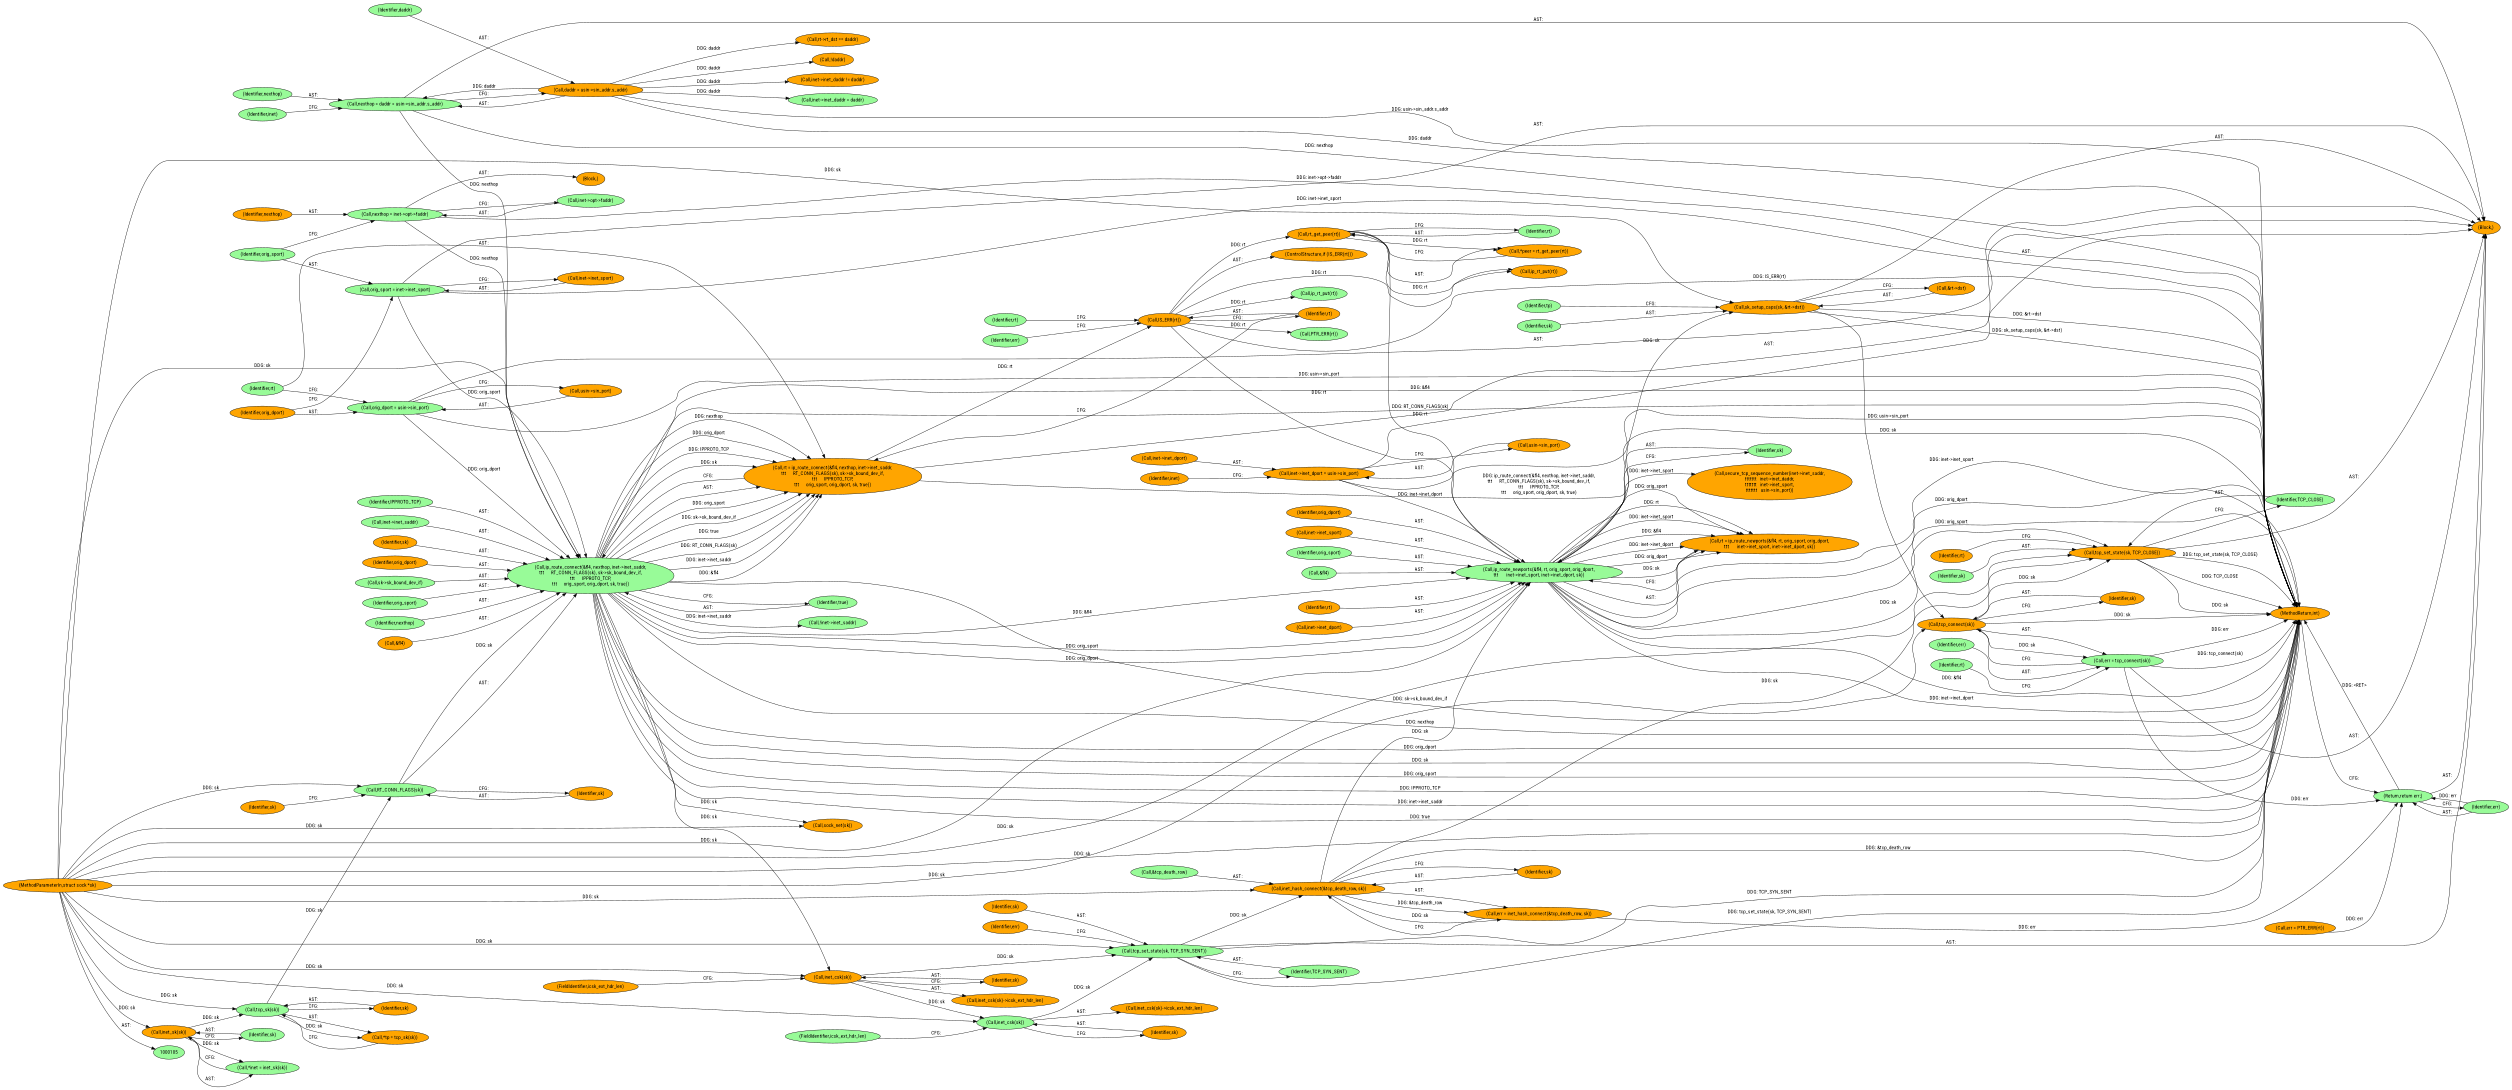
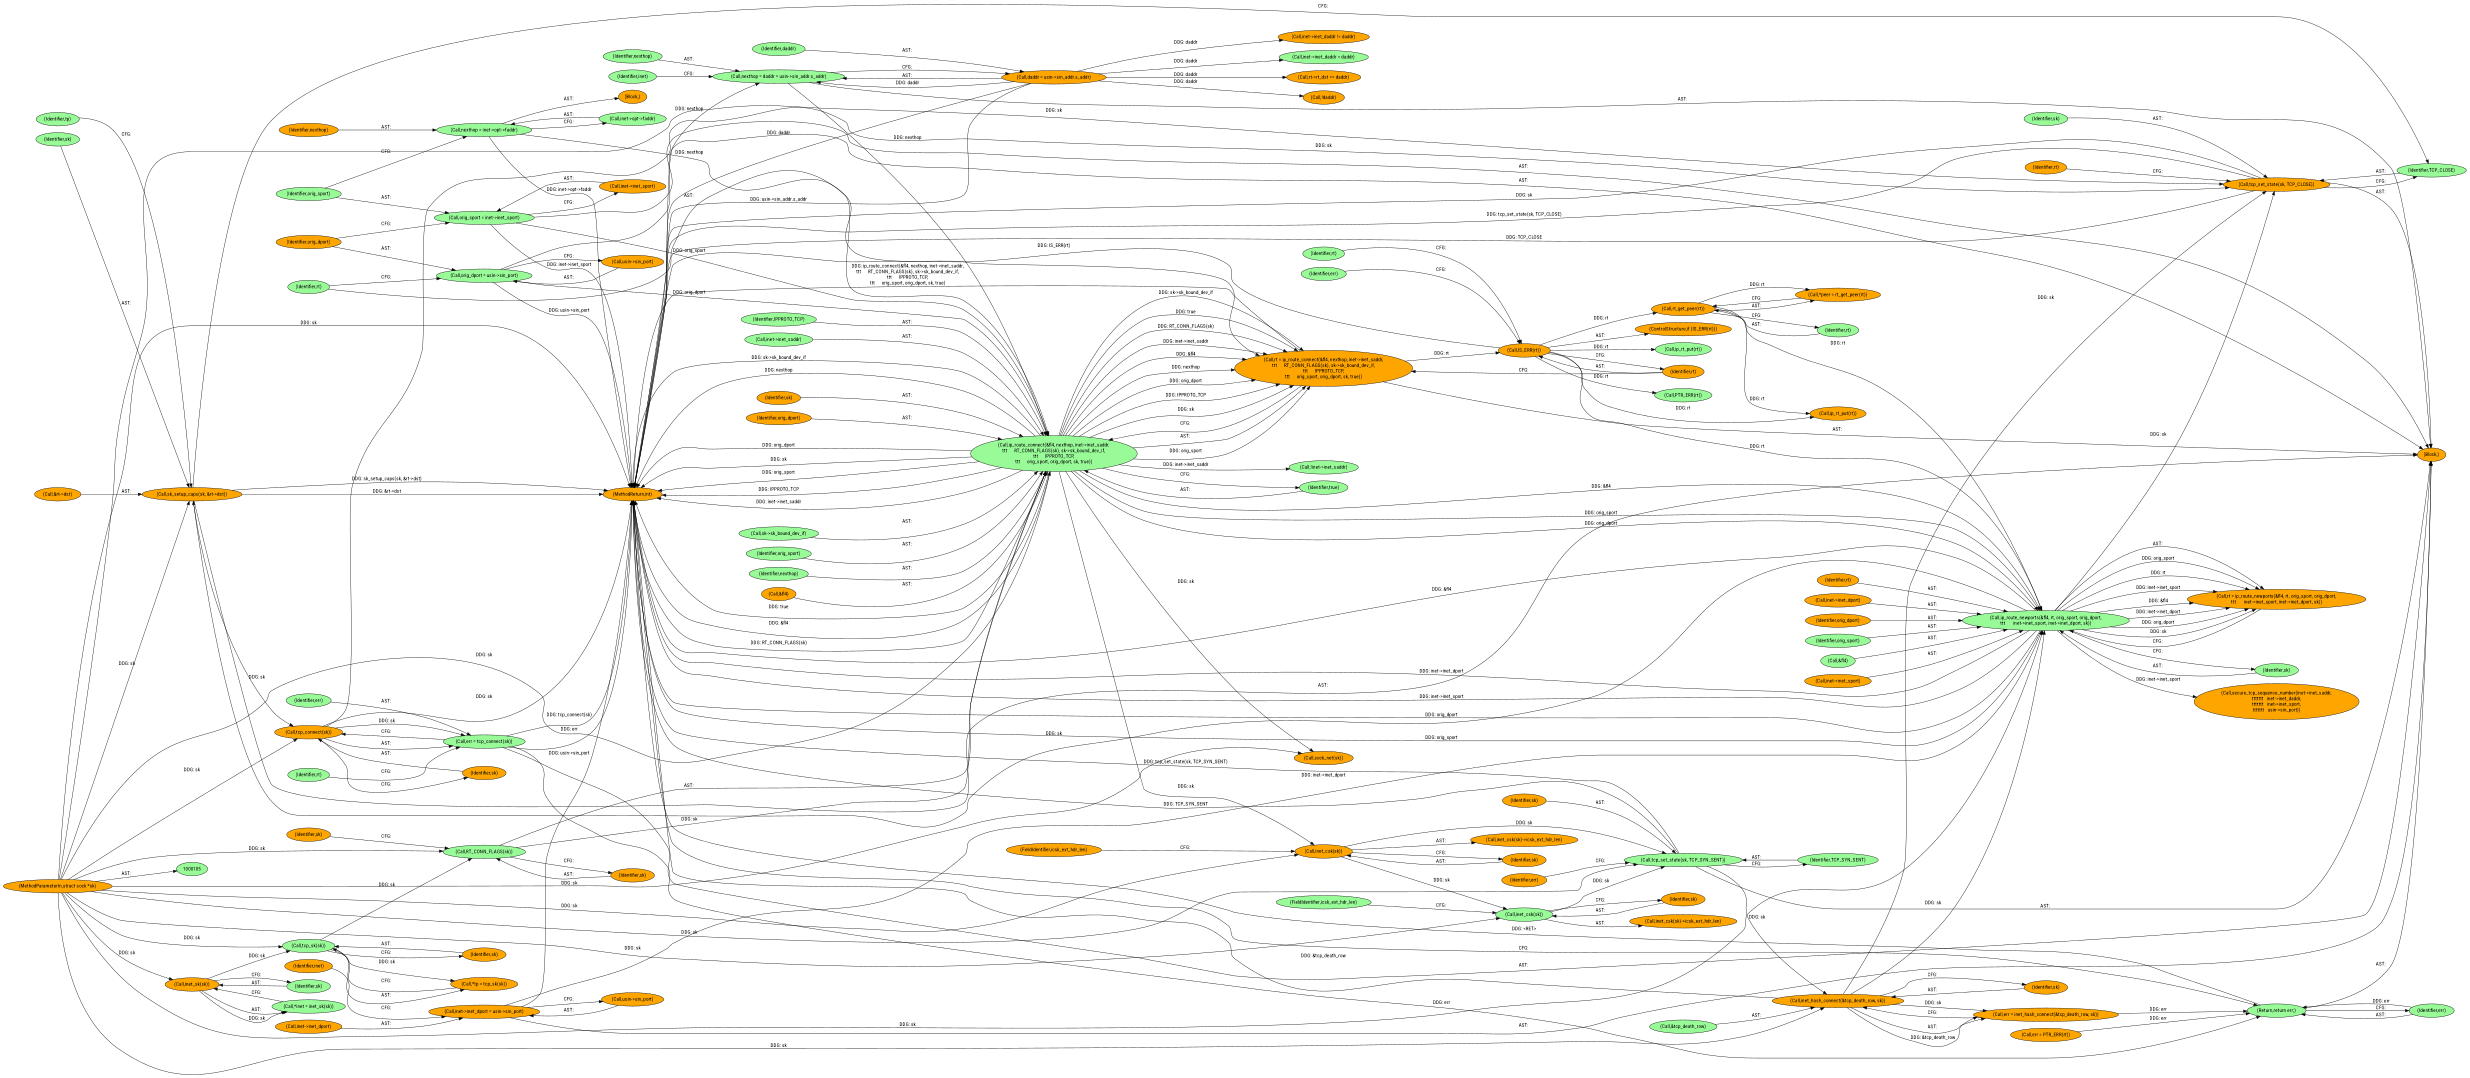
(1503, 170) -> (667, 265)
(1860, 291) -> (1184, 8)
